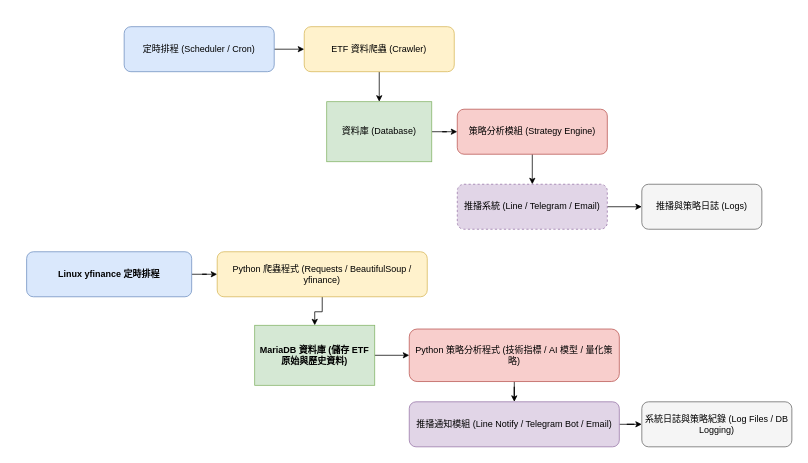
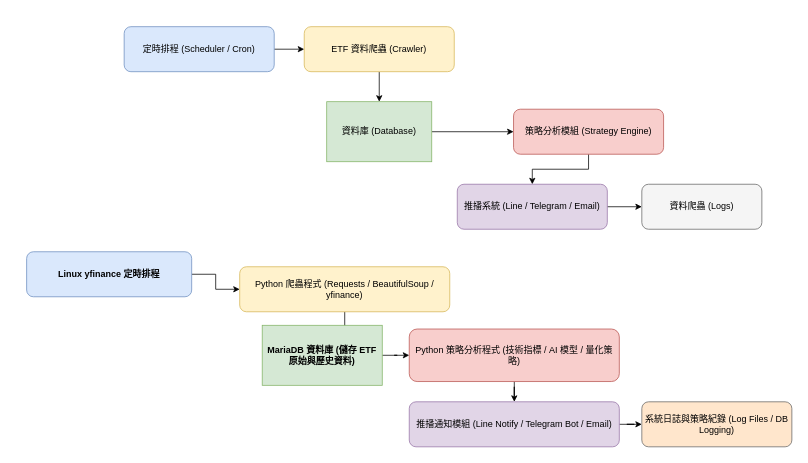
(532, 132) -> (588, 132)
(532, 207) -> (532, 207)
(702, 207) -> (702, 207)
(322, 274) -> (345, 289)
(315, 355) -> (322, 355)
(717, 424) -> (717, 424)
